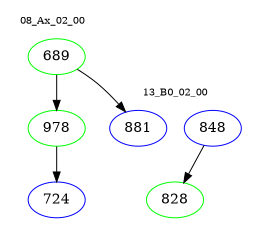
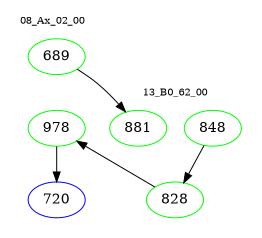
(57, 88) -> (120, 167)
(176, 93) -> (176, 93)
(138, 128) -> (138, 128)
(213, 128) -> (213, 128)
(57, 200) -> (57, 200)
